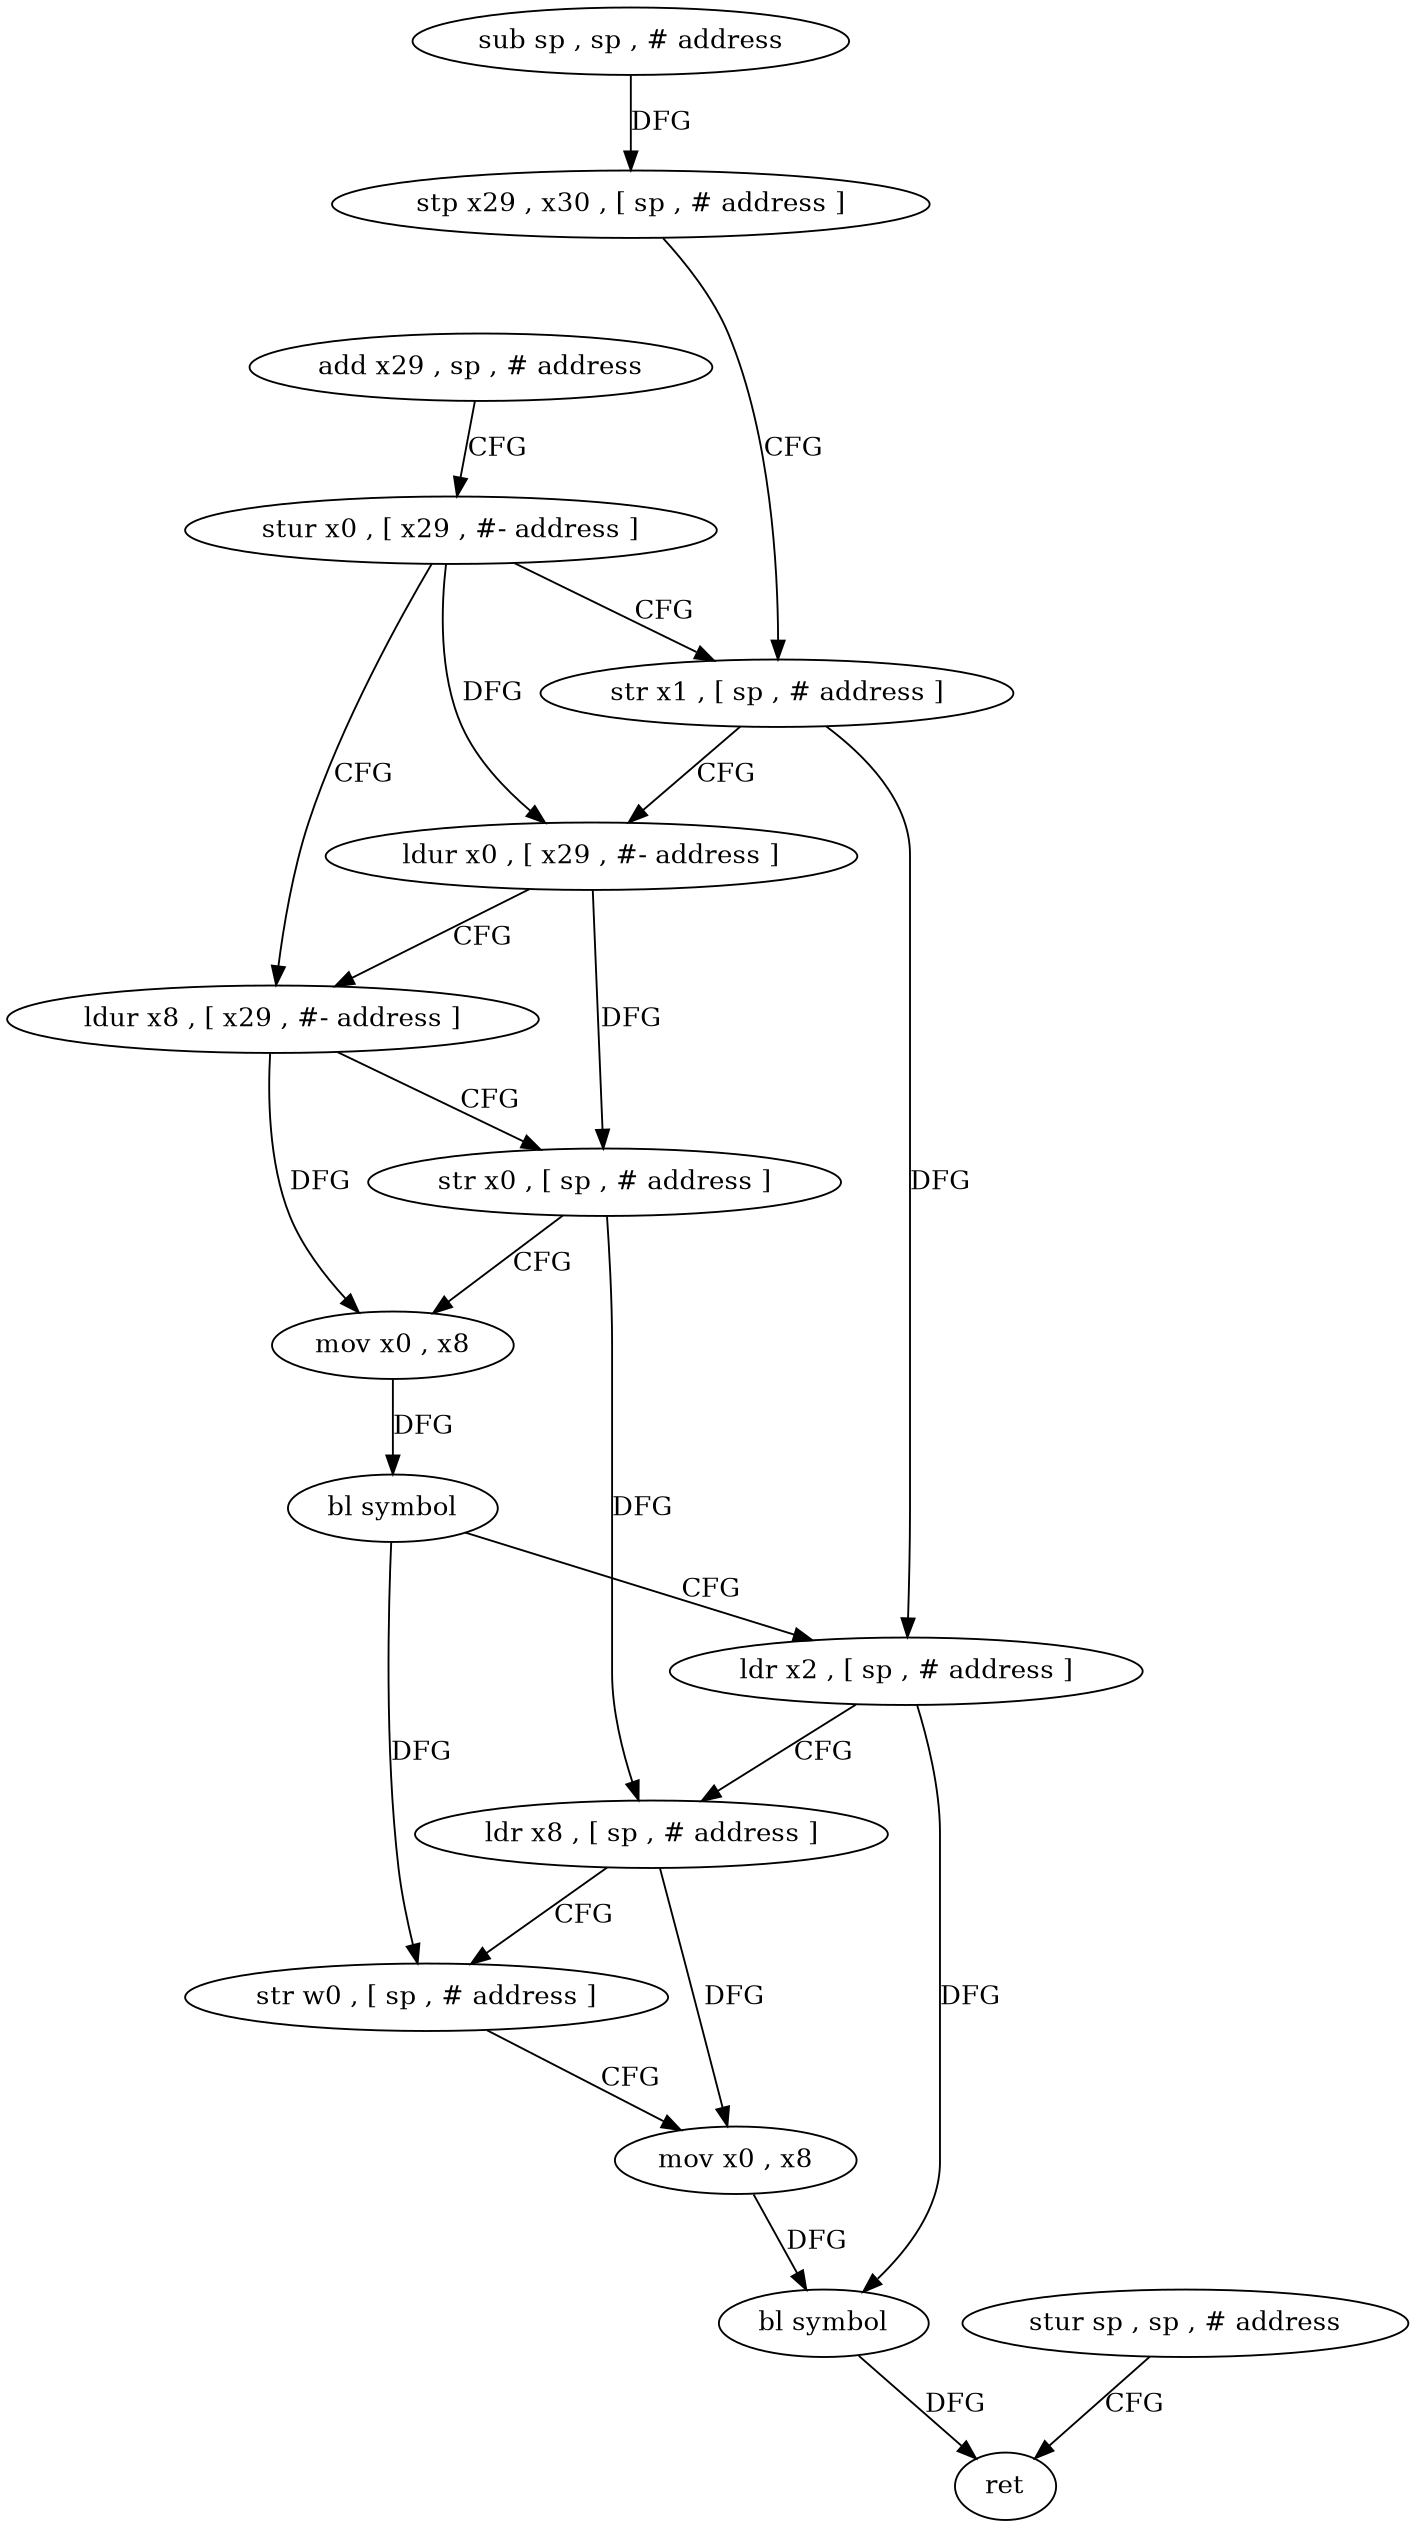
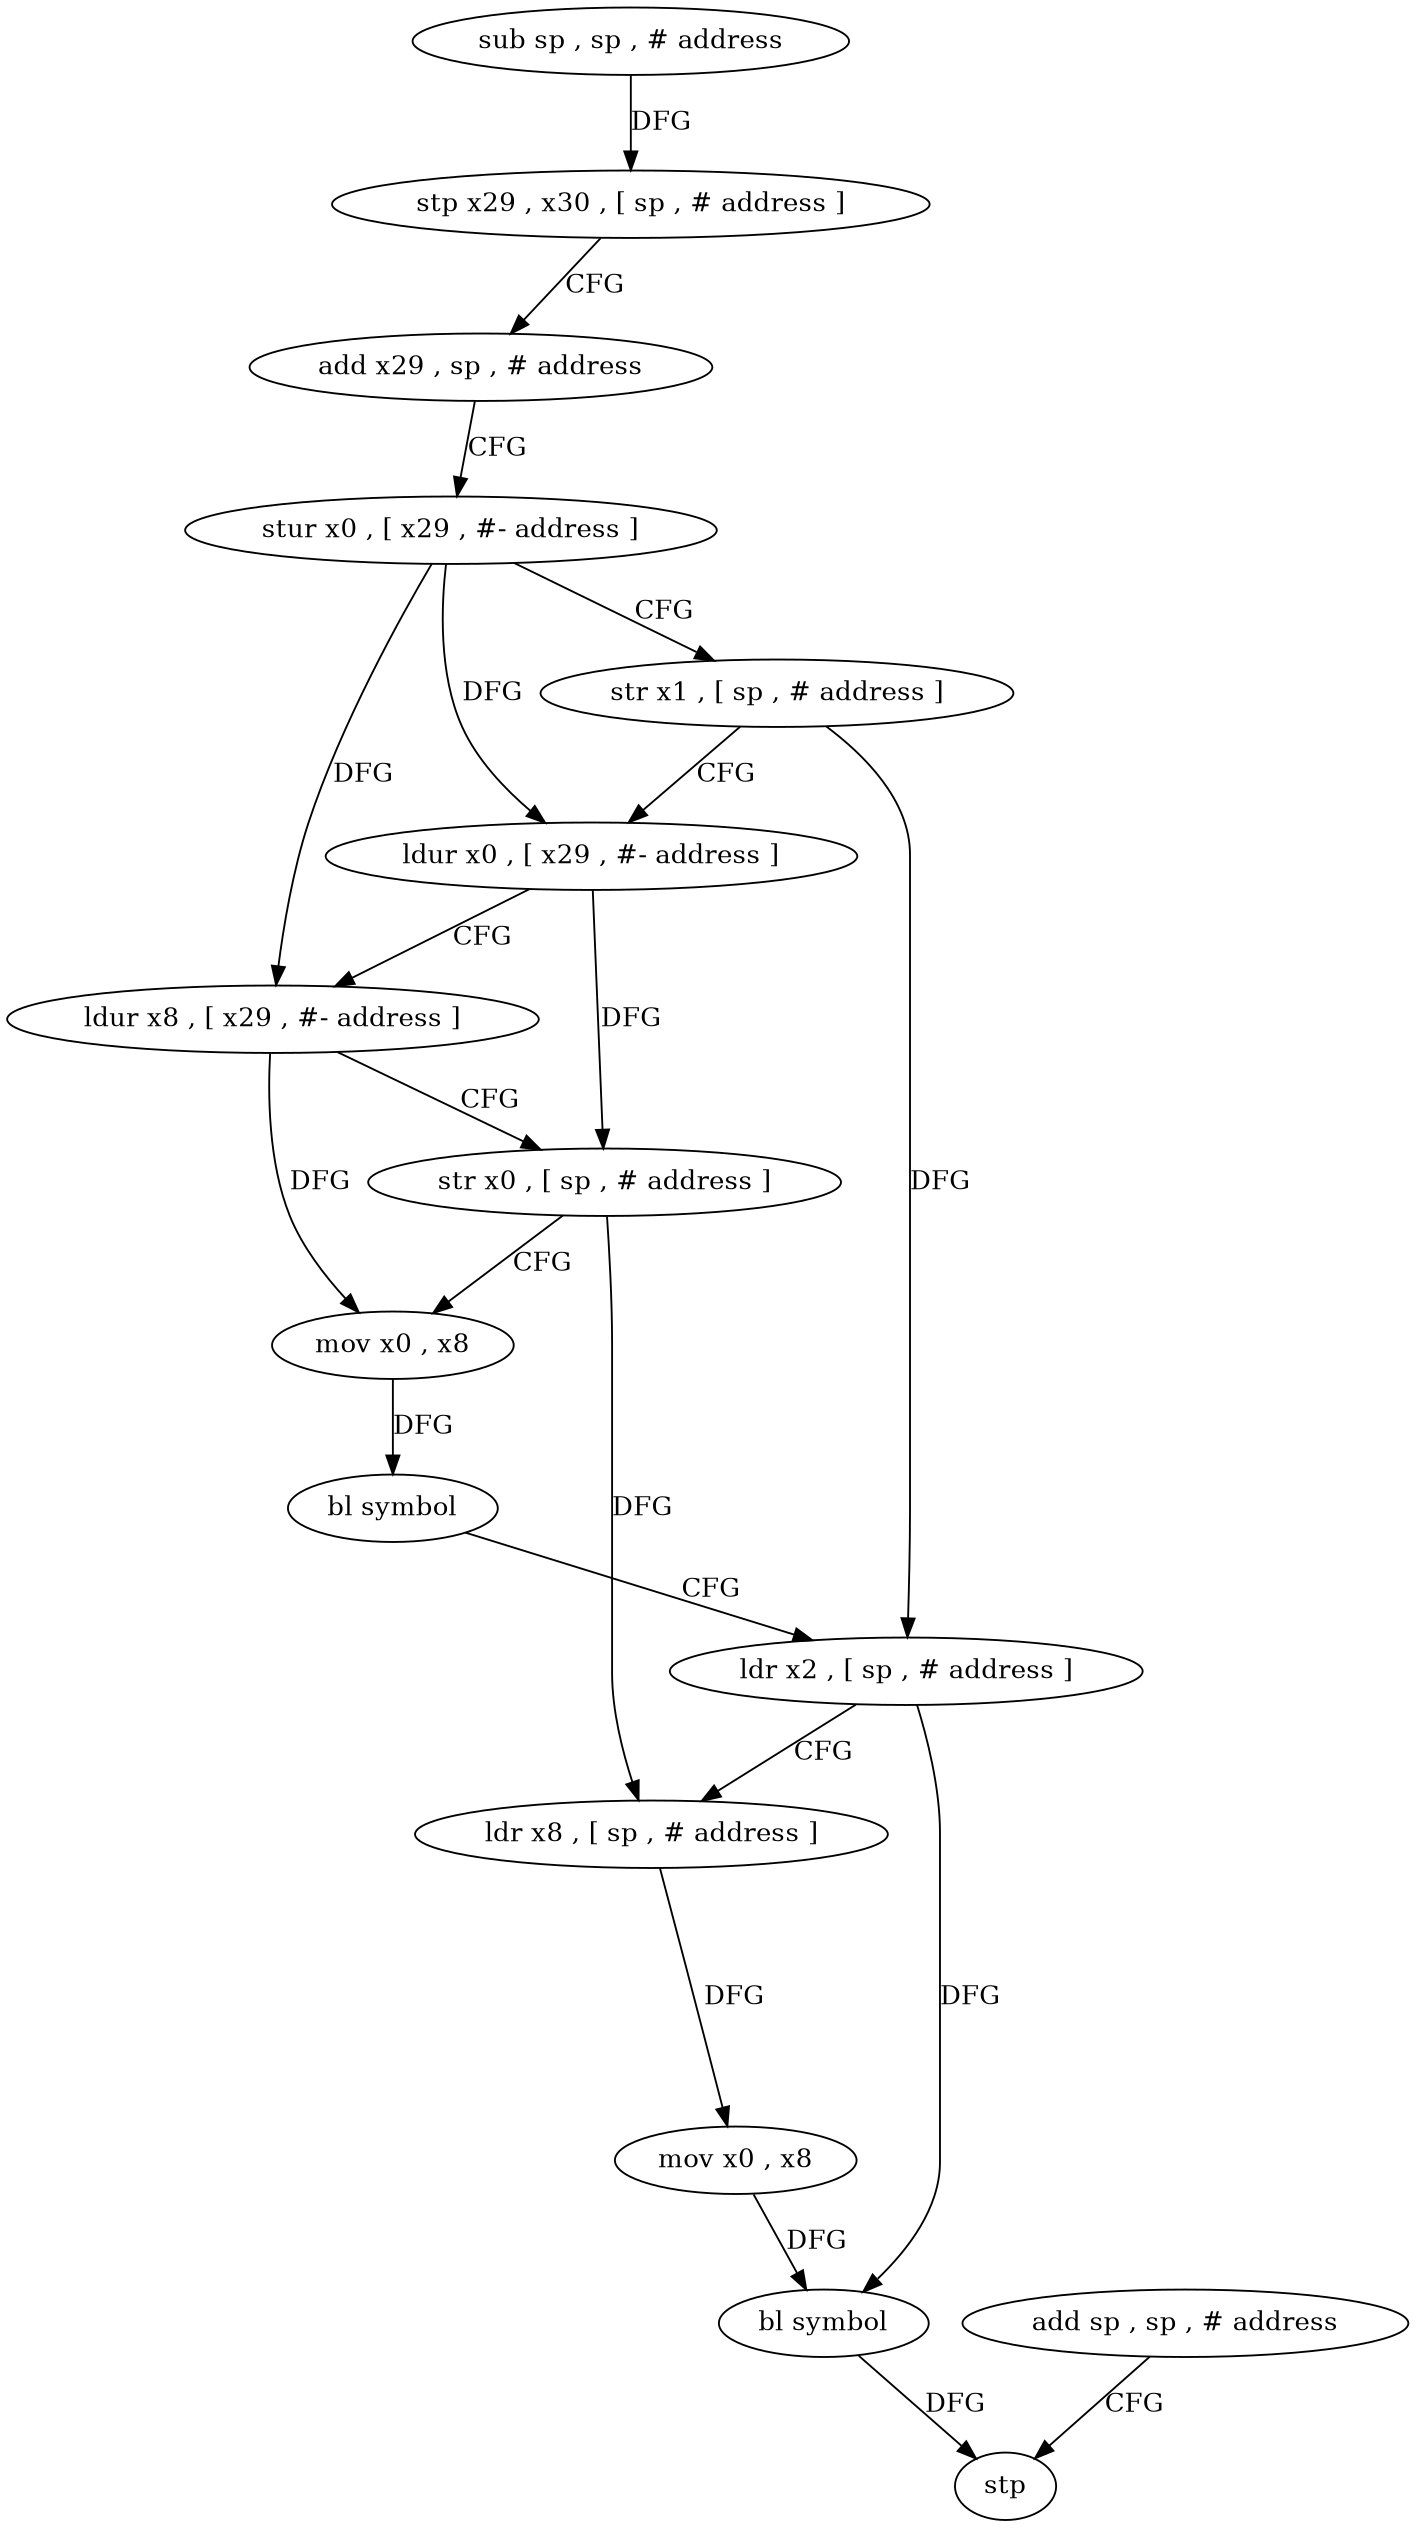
(757, 427) -> (562, 279)
(364, 775) -> (364, 775)
(427, 1997) -> none
(1185, 2323) -> (1185, 2323)
(1006, 2486) -> (1006, 2486)
